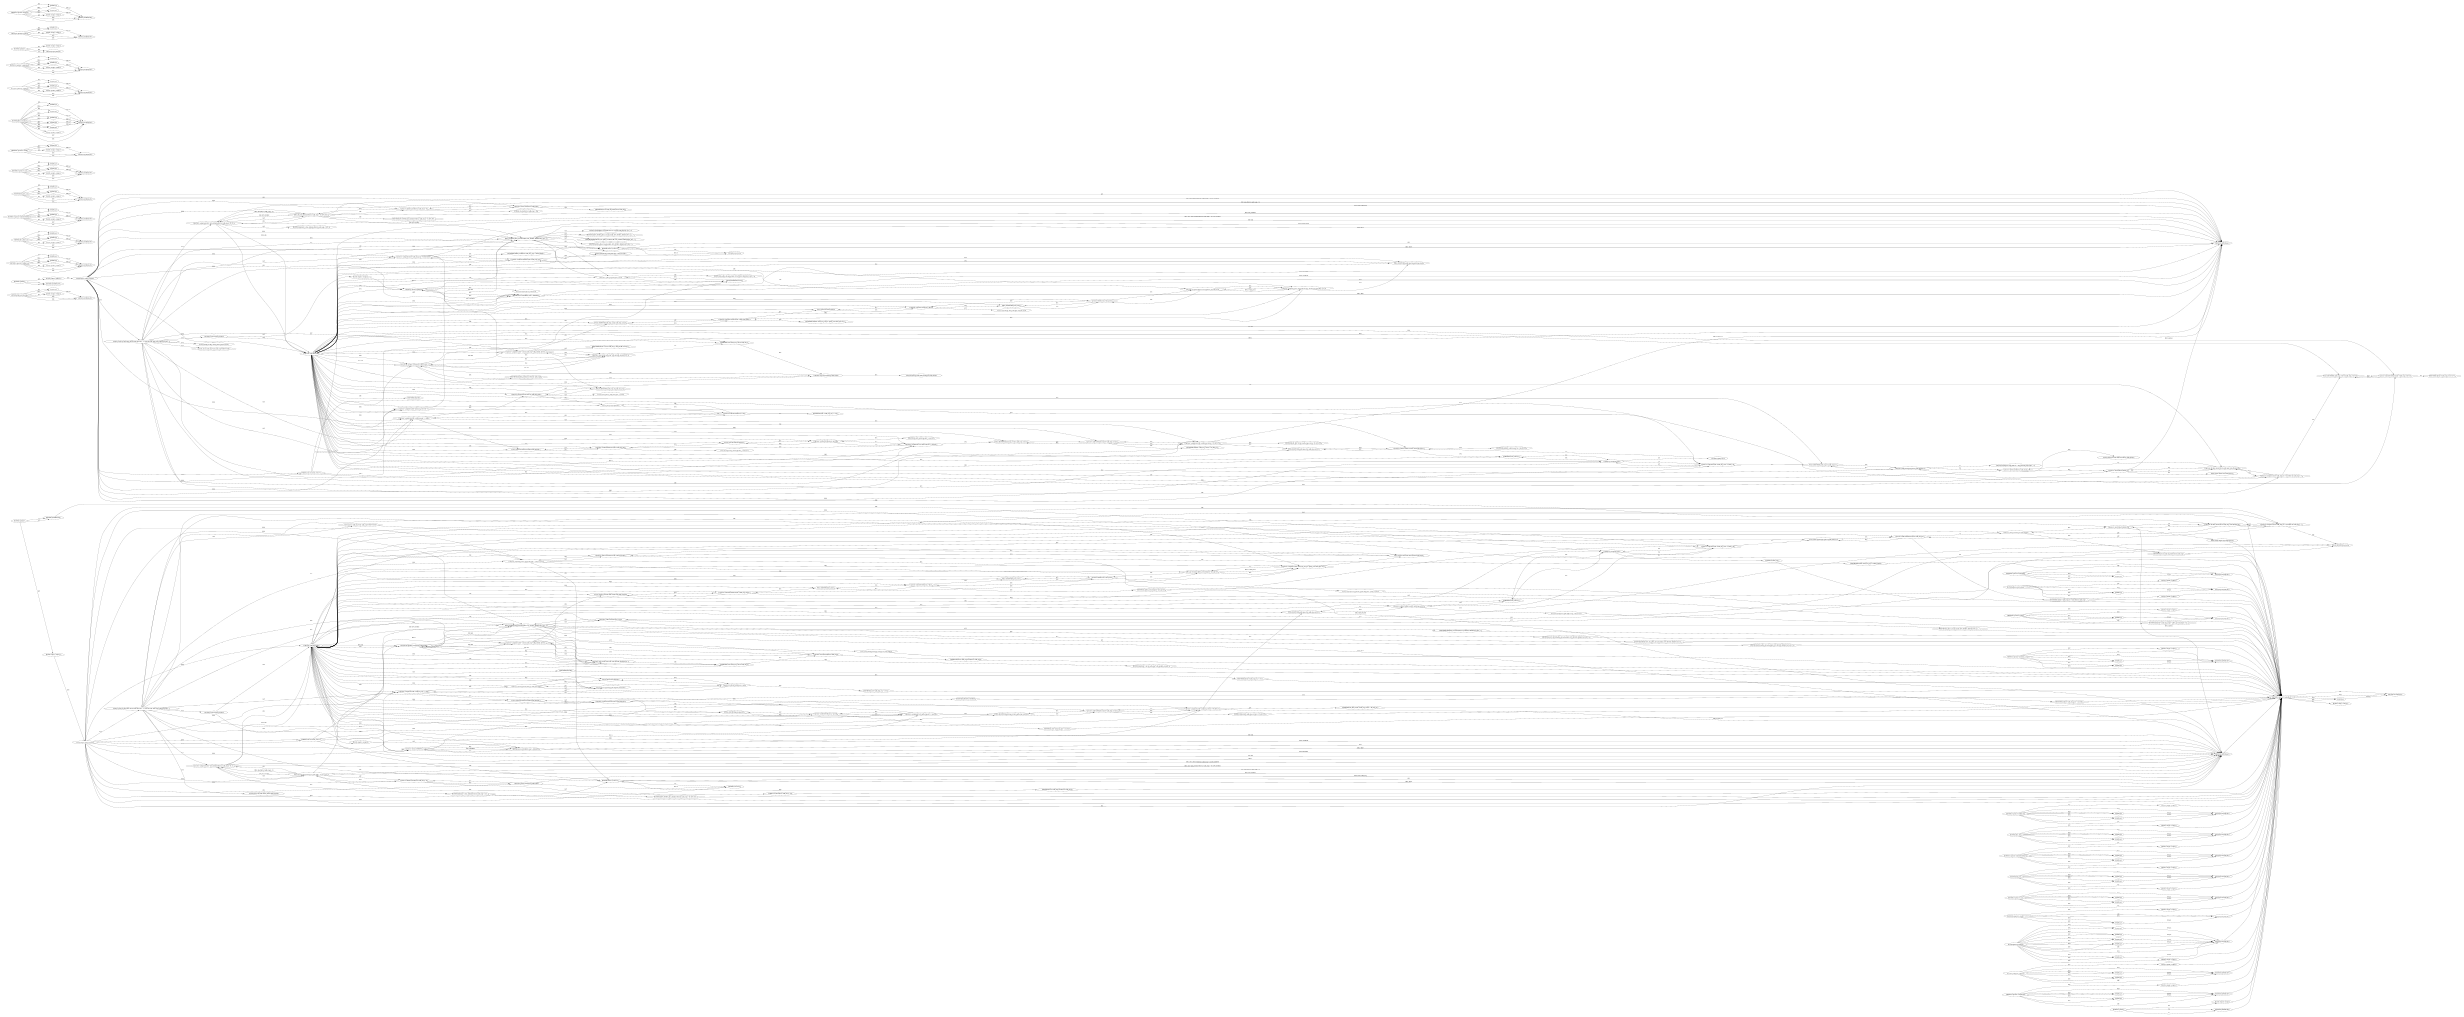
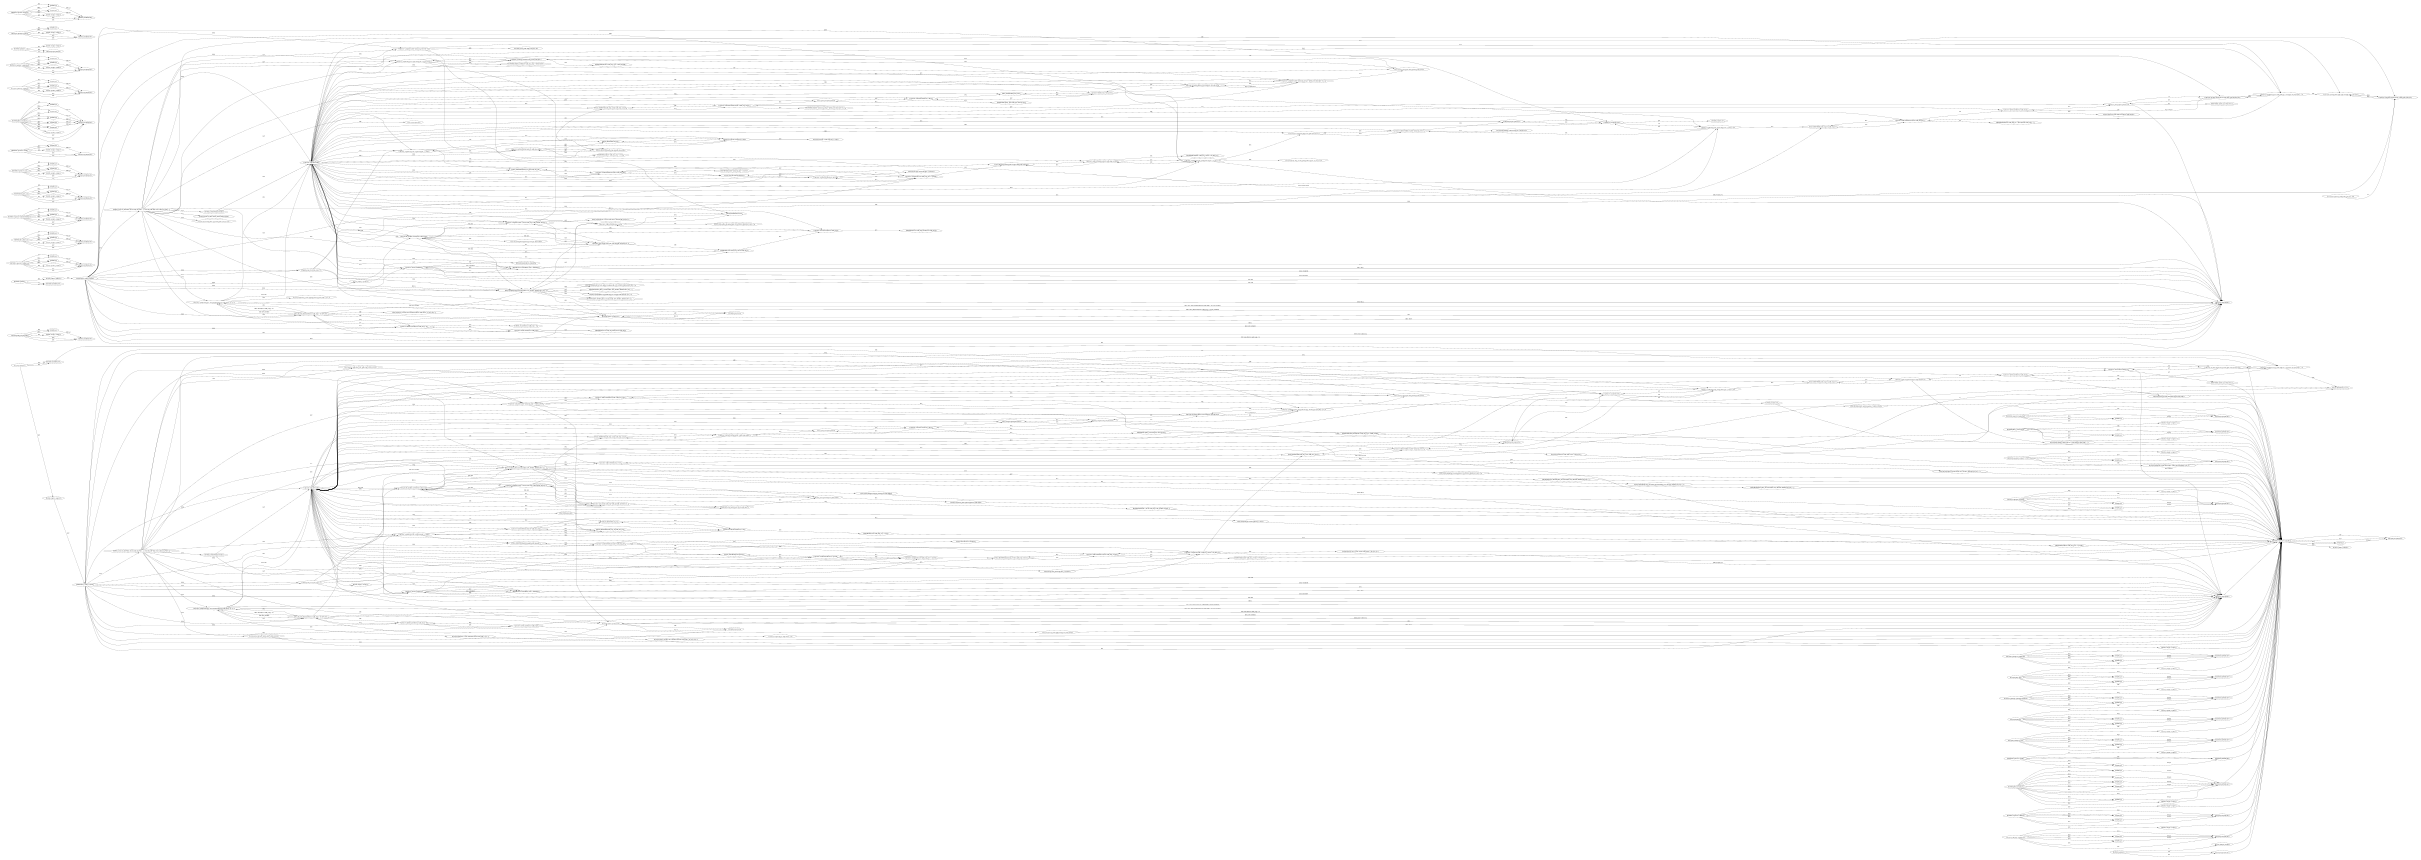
none -> (526, 48)
(2421, 376) -> (2385, 162)
